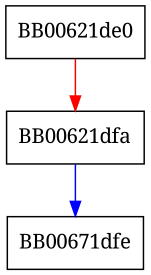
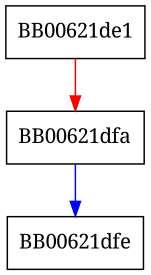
(75, 32) -> (75, 32)
(75, 243) -> (75, 243)
